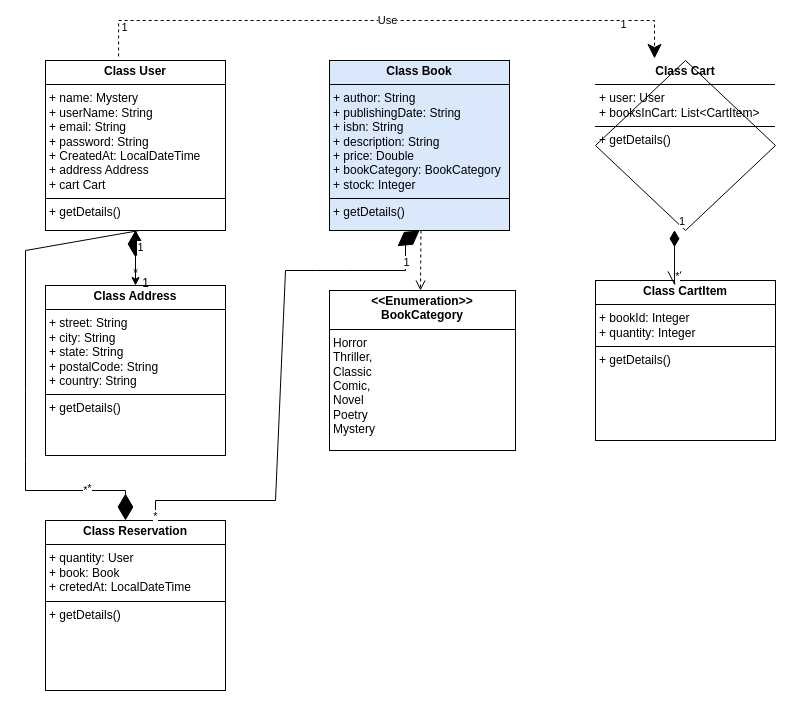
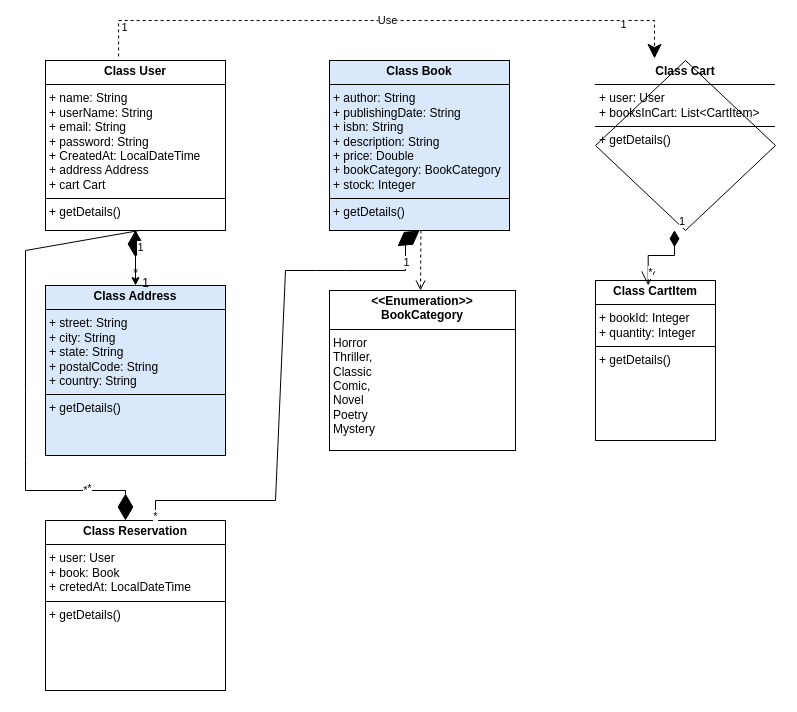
(125, 125) -> (125, 125)
(686, 361) -> (656, 361)
(136, 371) -> (136, 371)
(122, 557) -> (122, 557)
